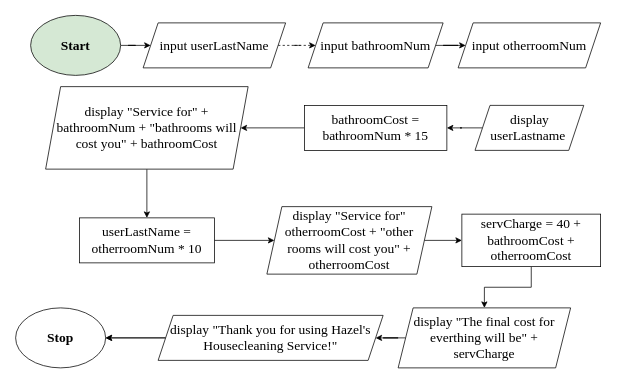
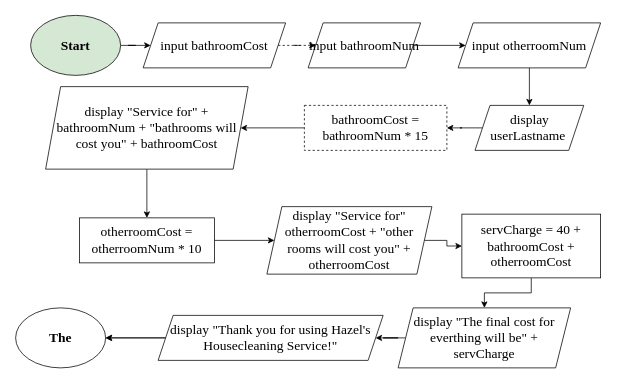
(214, 45) -> (214, 45)
(375, 45) -> (364, 45)
none -> (529, 84)
(375, 128) -> (375, 128)
(147, 240) -> (147, 240)
(531, 240) -> (531, 246)
(60, 338) -> (60, 338)
